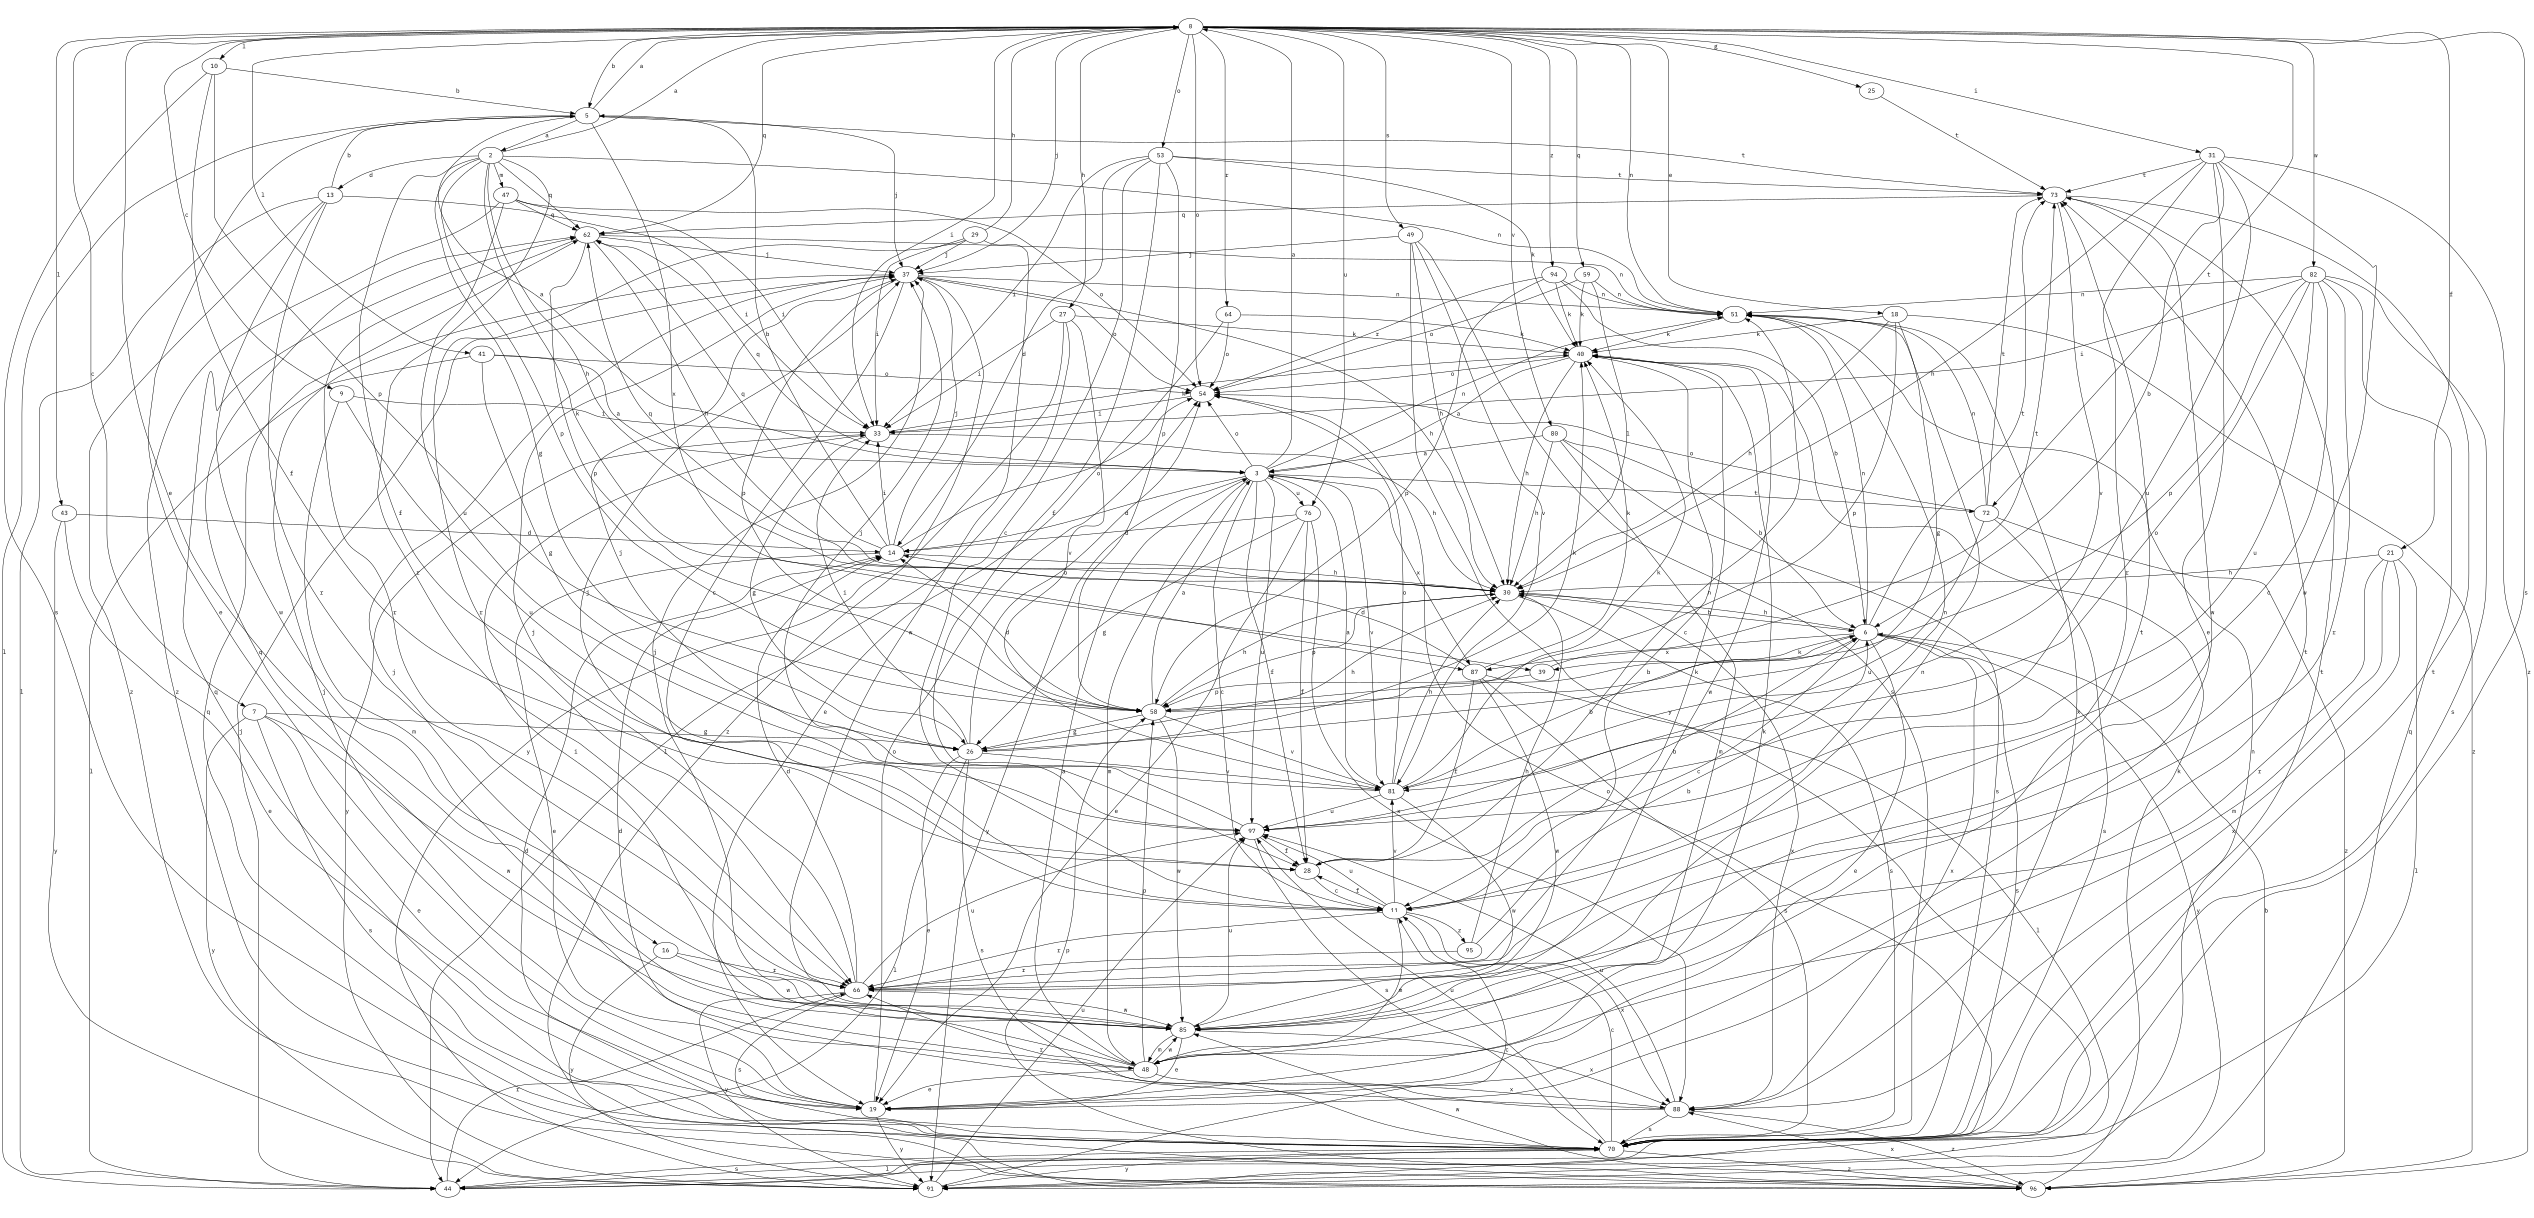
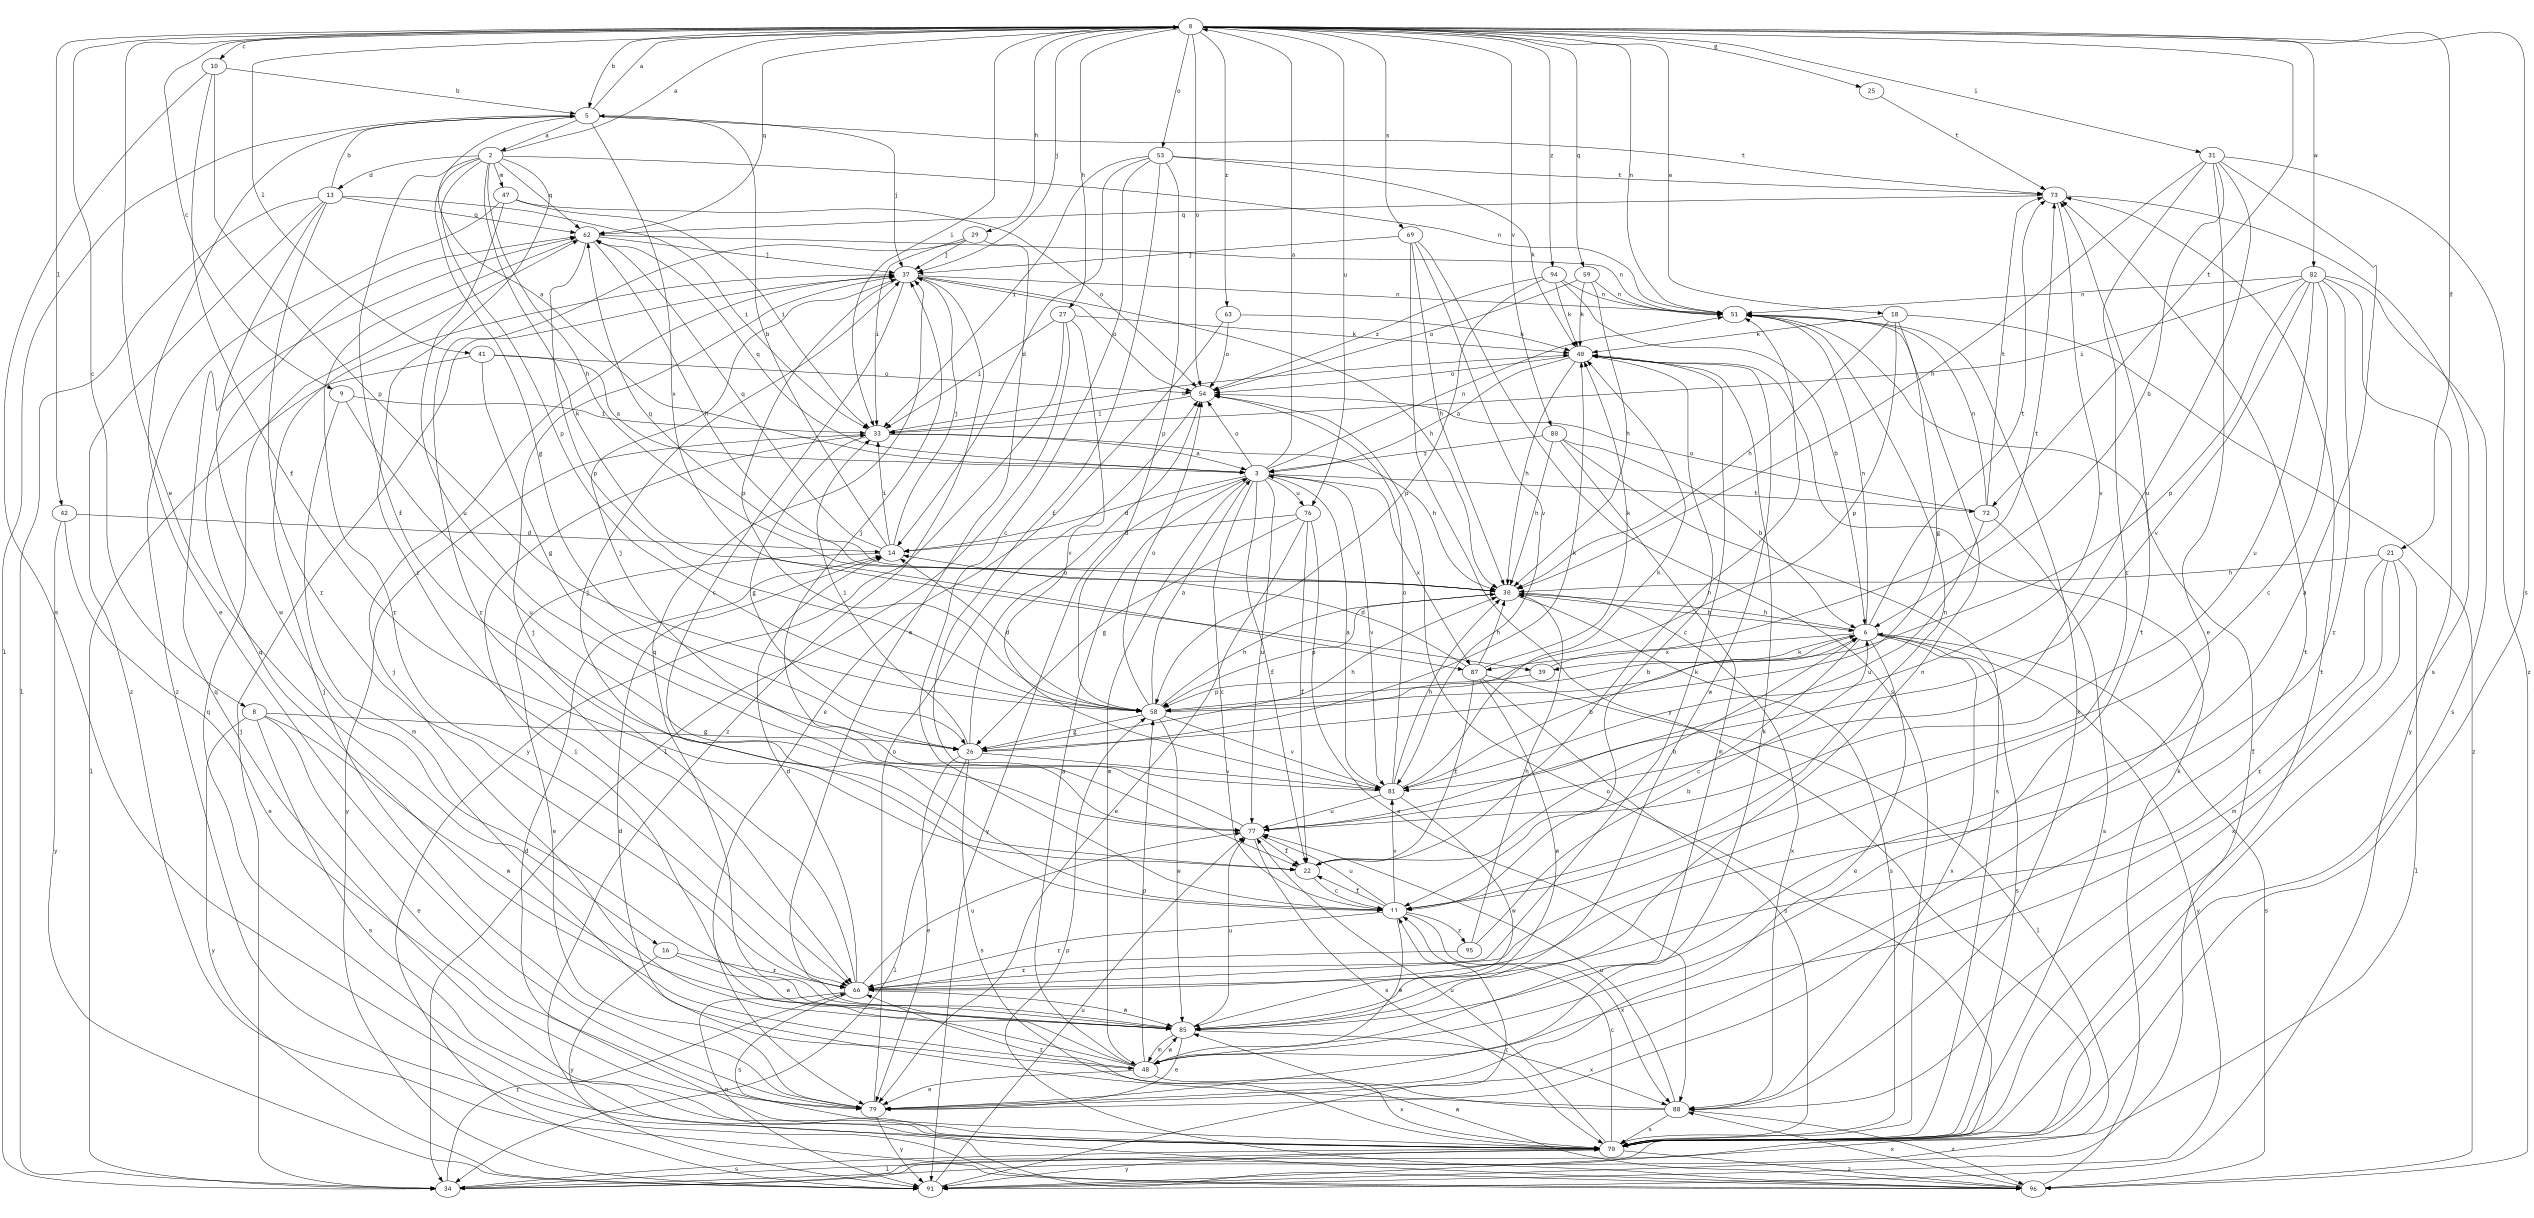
(244, 46) -> (244, 46)
(1012, 66) -> (1035, 79)
(2136, 175) -> none
(551, 218) -> (456, 215)
(1411, 235) -> (1411, 235)
(1228, 314) -> (1228, 314)
(1660, 334) -> none
(1628, 434) -> (1628, 434)
none -> (1129, 446)
(1425, 454) -> (1425, 454)
(1049, 480) -> (1147, 555)
(64, 513) -> (64, 513)
(2157, 533) -> (2157, 533)
(1183, 566) -> (1492, 637)
(2305, 593) -> (2305, 593)
(655, 652) -> (655, 652)
(2433, 672) -> (2433, 672)
(255, 712) -> (255, 712)
(2411, 732) -> (2411, 732)
(2253, 752) -> (2253, 752)
(2011, 795) -> none
(1252, 831) -> (1252, 831)
(2345, 841) -> none
(1307, 871) -> (1307, 871)
(2267, 911) -> (2267, 911)
(1459, 1089) -> (1386, 1103)
(727, 1090) -> (727, 1090)
(873, 1110) -> (873, 1110)
(448, 1189) -> (448, 1189)
